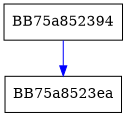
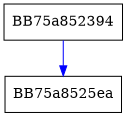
(63, 94) -> (63, 94)
